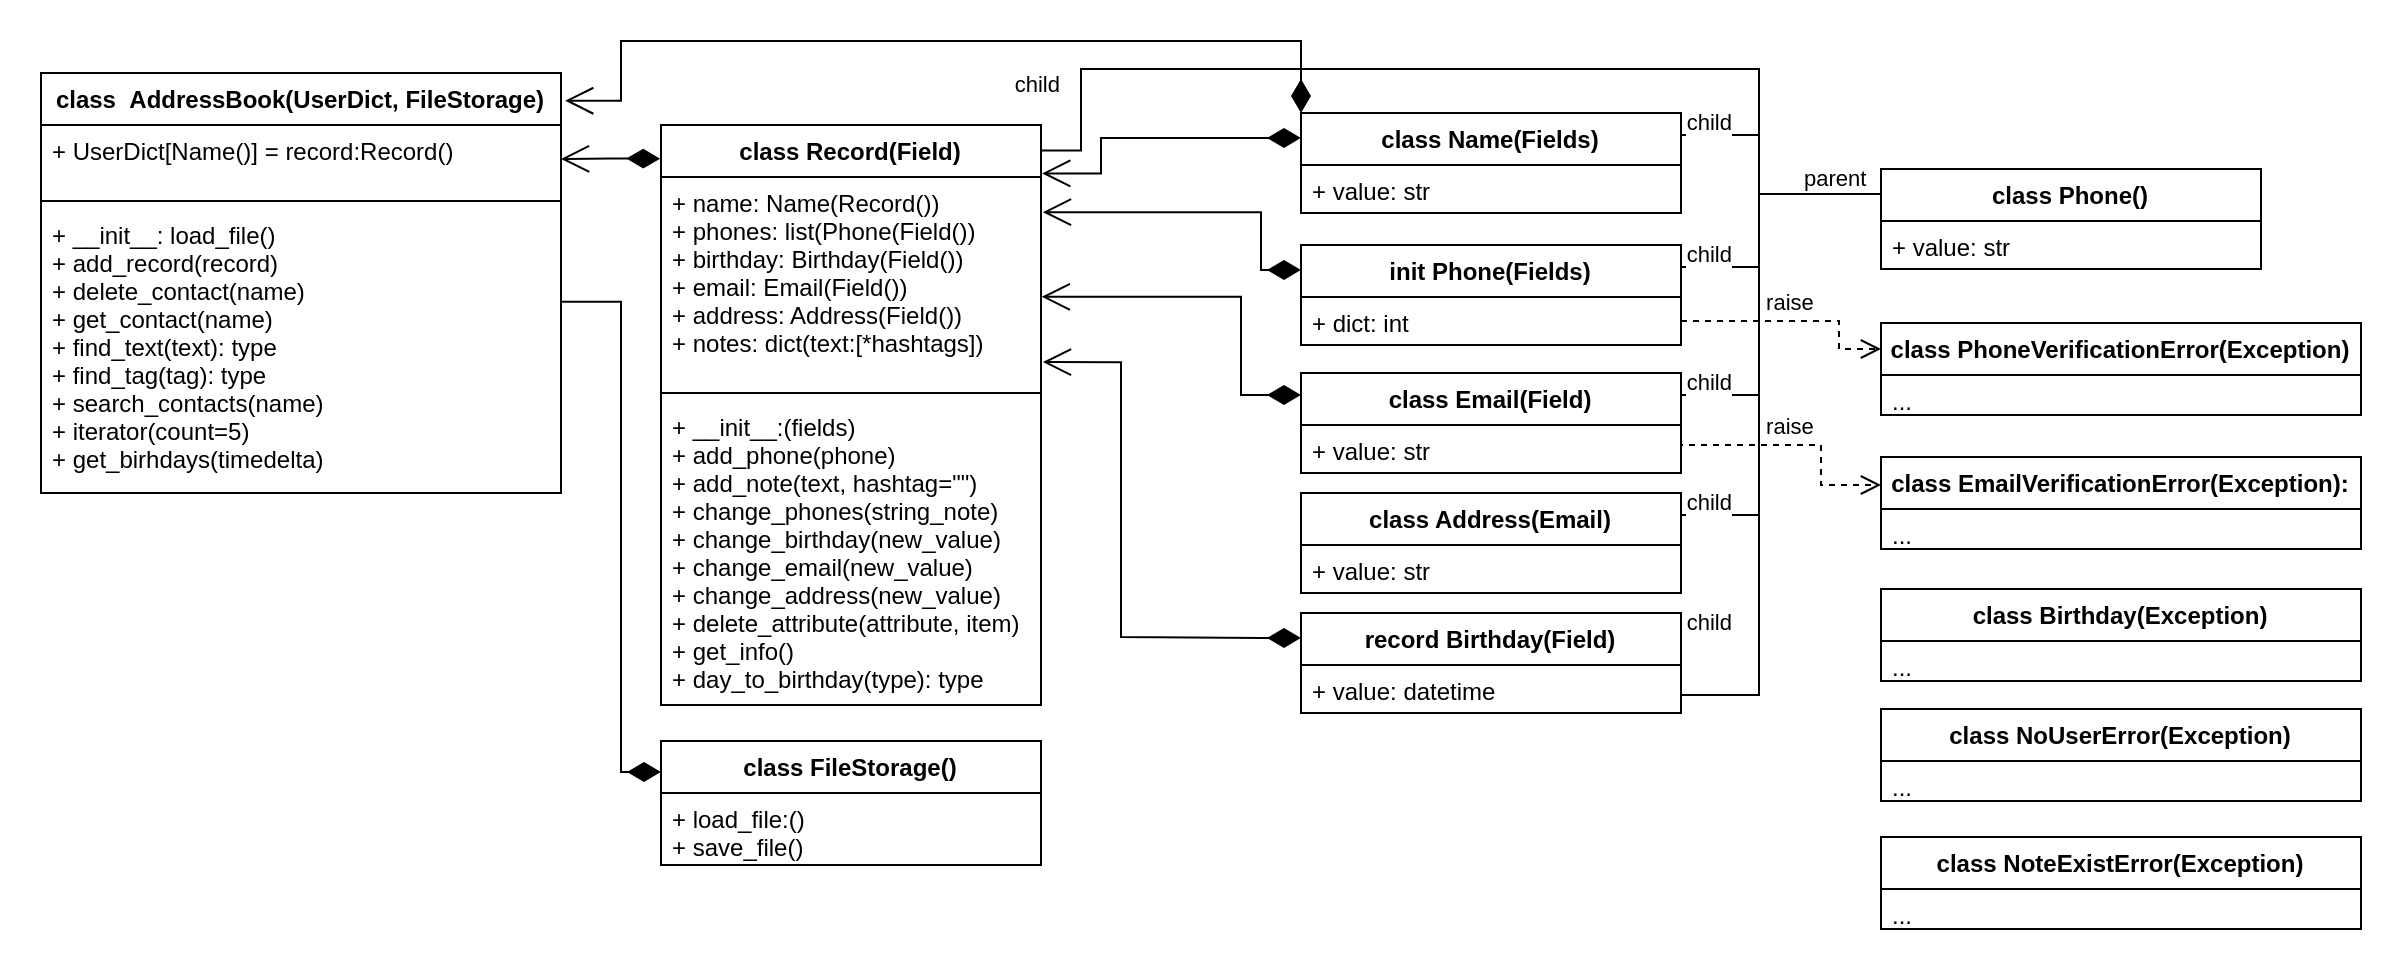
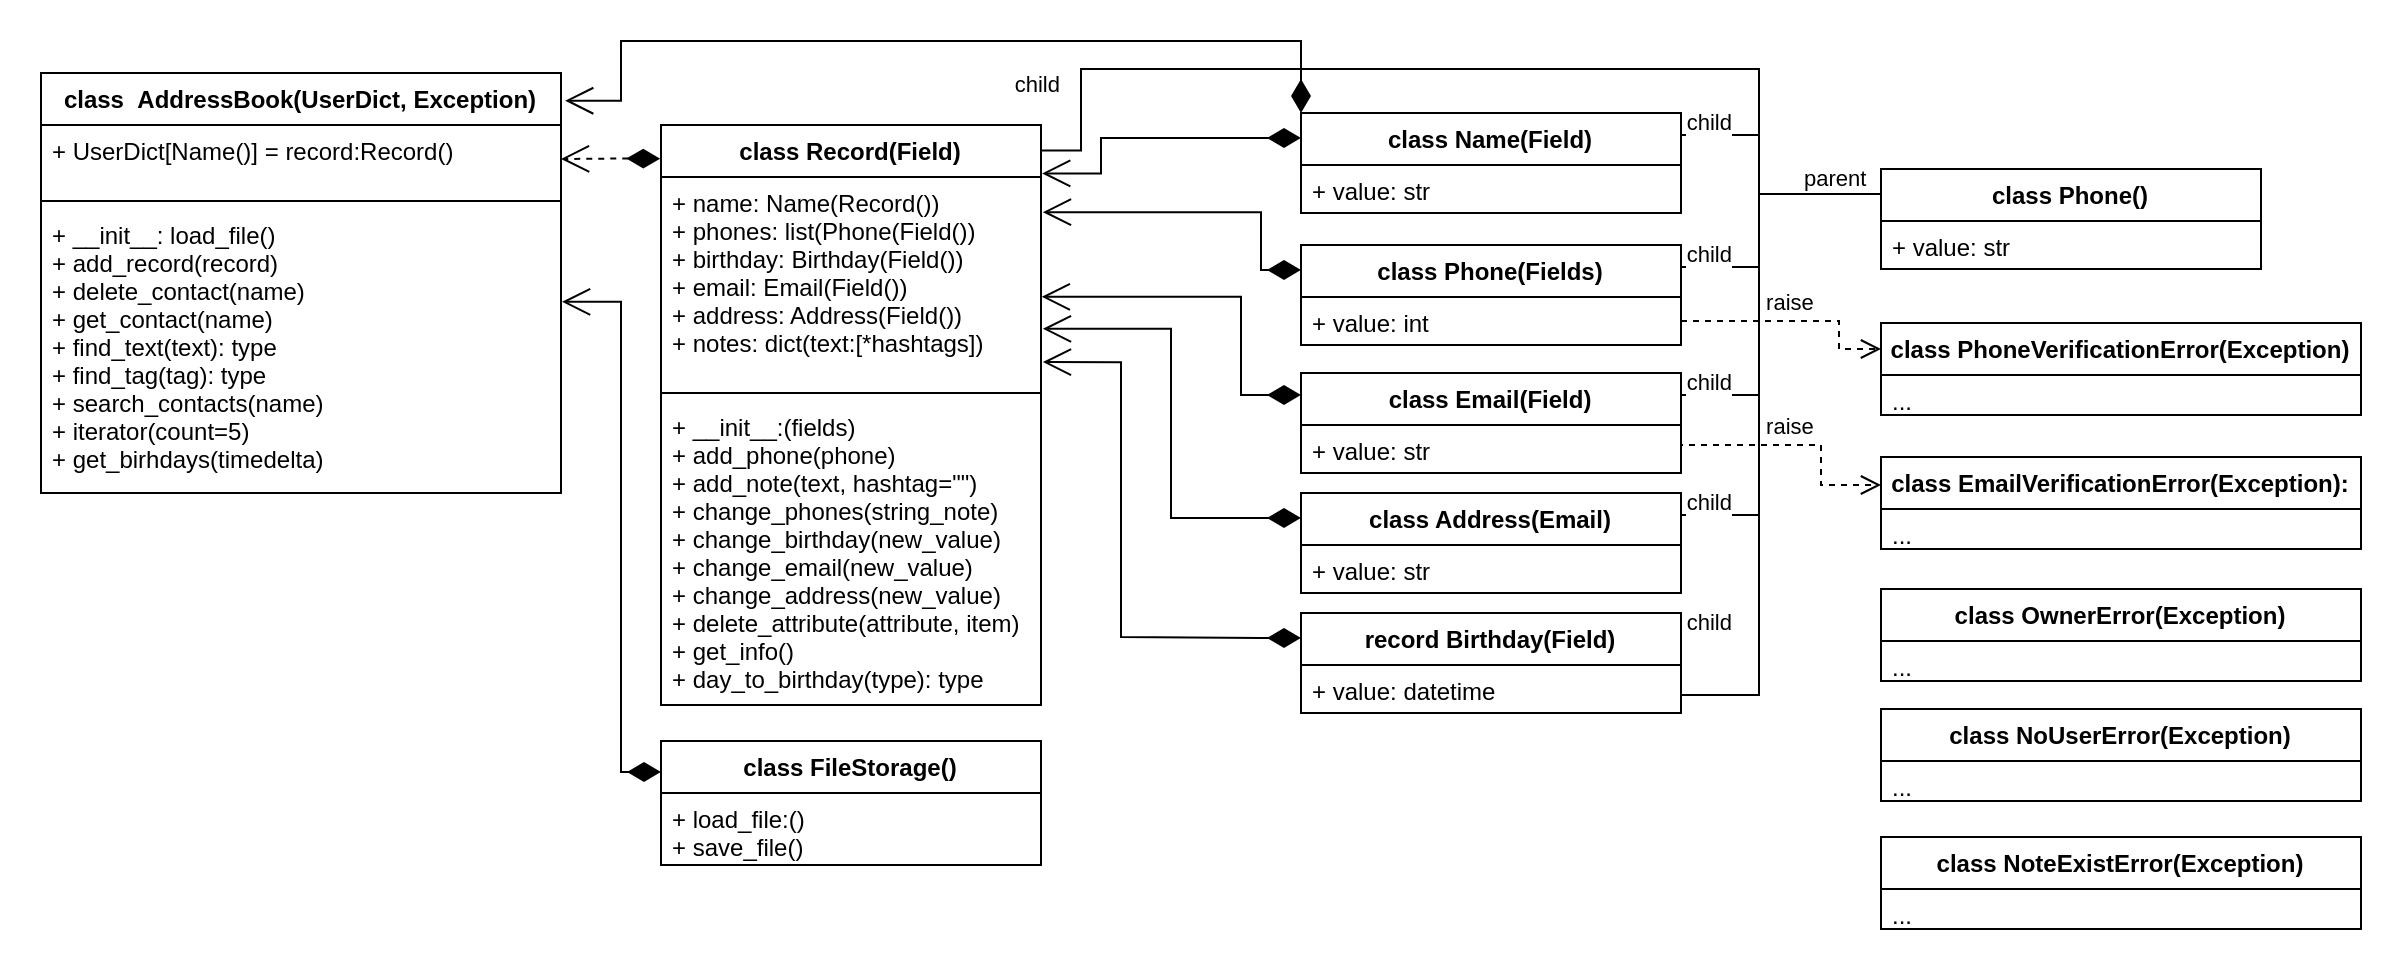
(301, 101) -> (301, 101)
(1490, 140) -> (1490, 140)
(595, 159) -> (595, 159)
(1490, 272) -> (1490, 272)
(569, 302) -> (570, 302)
(1370, 324) -> (1377, 324)
none -> (1171, 411)
(2120, 616) -> (2120, 616)
